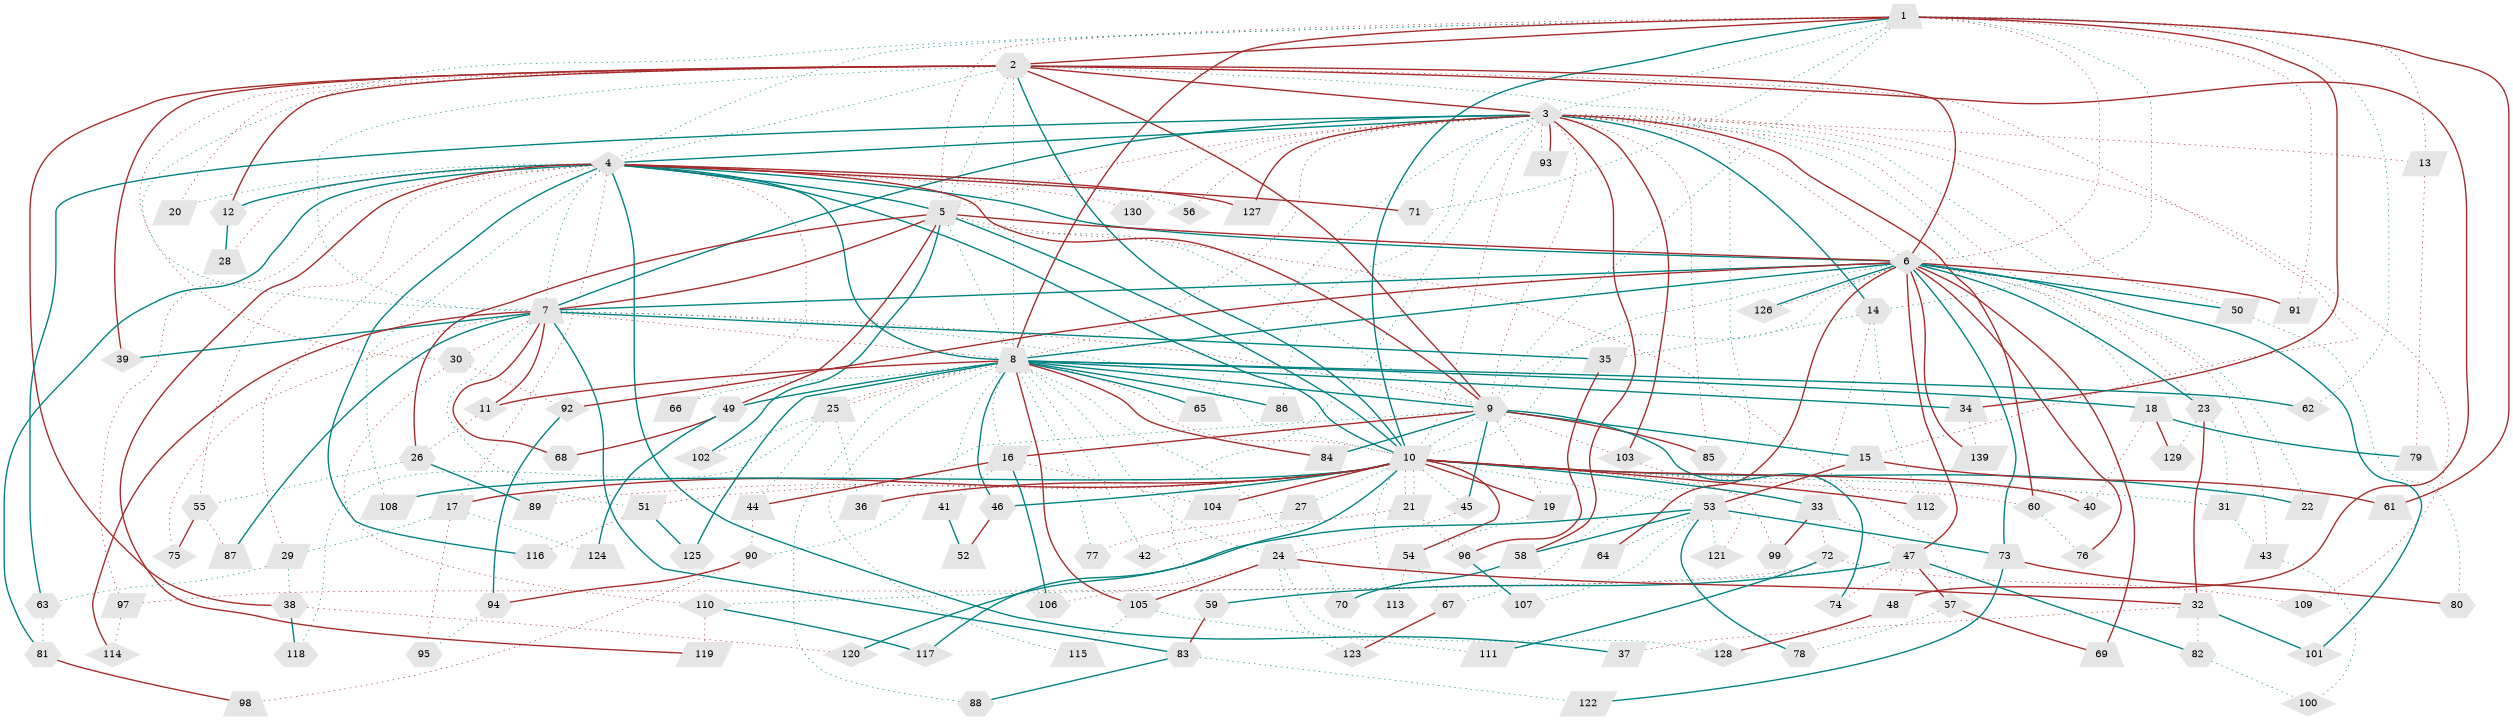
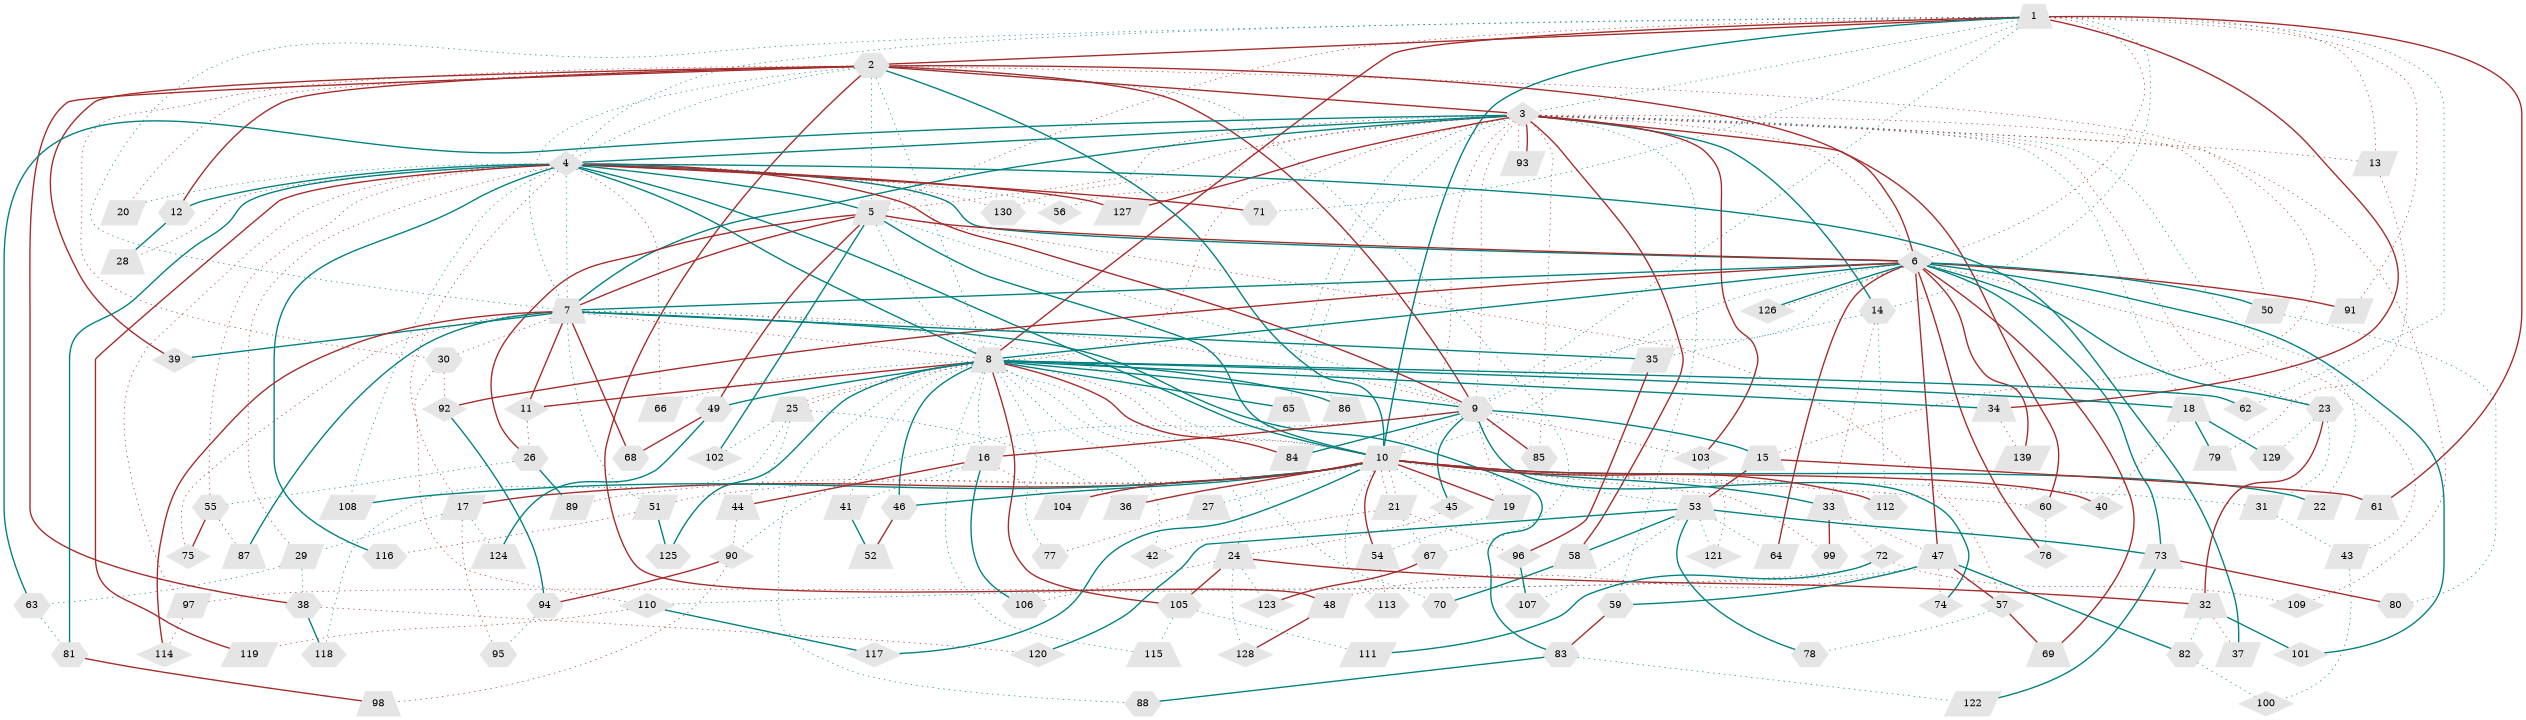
(2162, 434) -> (2233, 435)
(1425, 577) -> (1413, 533)
